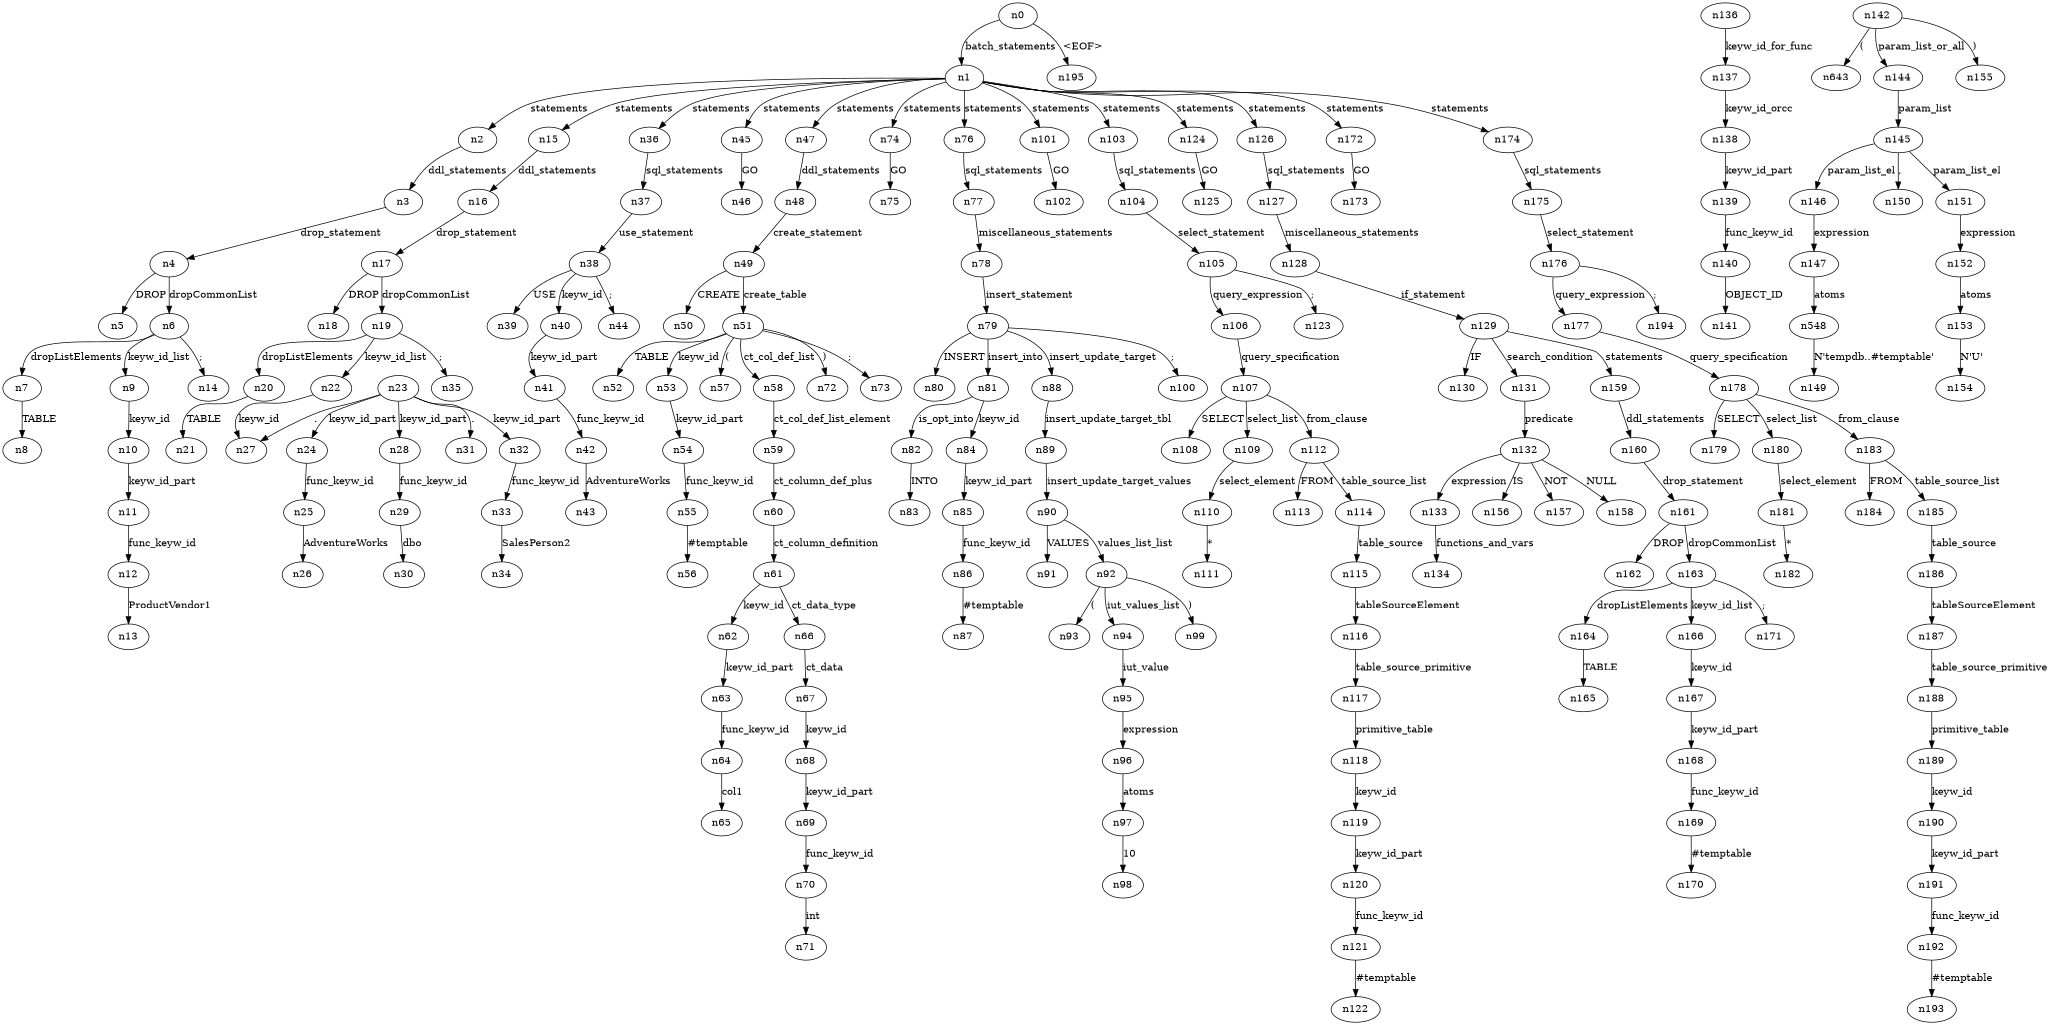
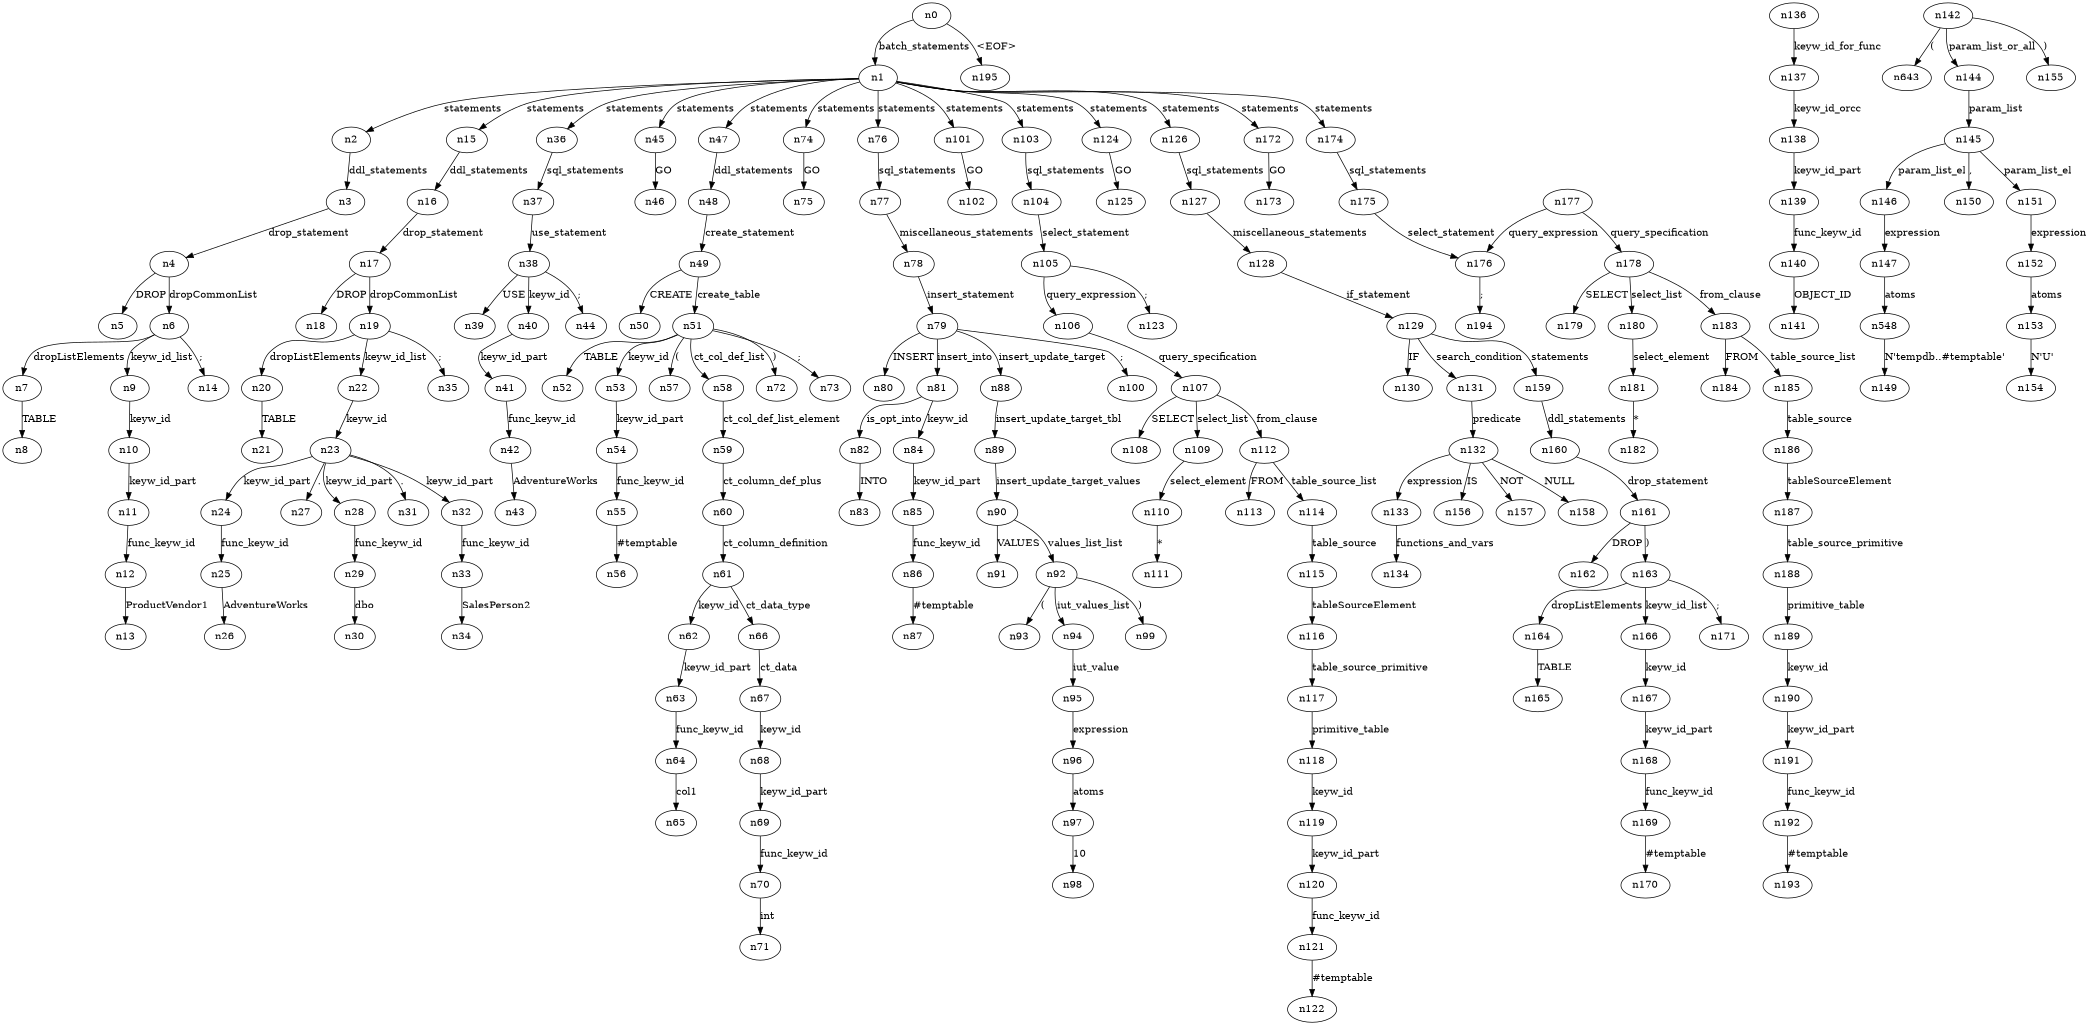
(1554, 294) -> (1516, 223)
(266, 403) -> (346, 416)
(1733, 544) -> (1648, 544)
